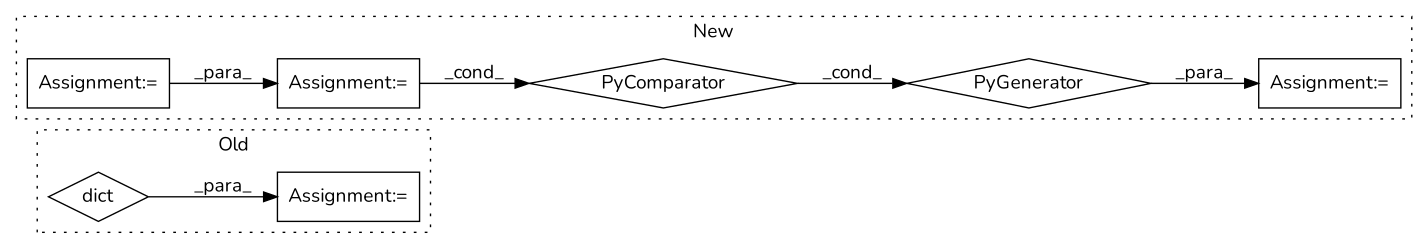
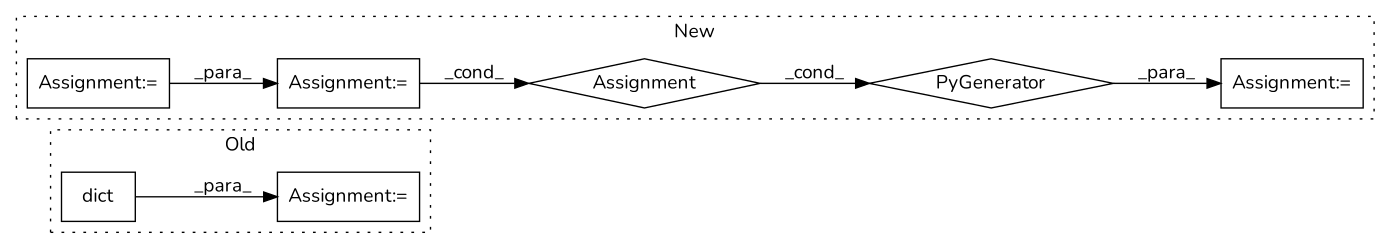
(663, 83) -> (644, 83)
(98, 197) -> (98, 197)
